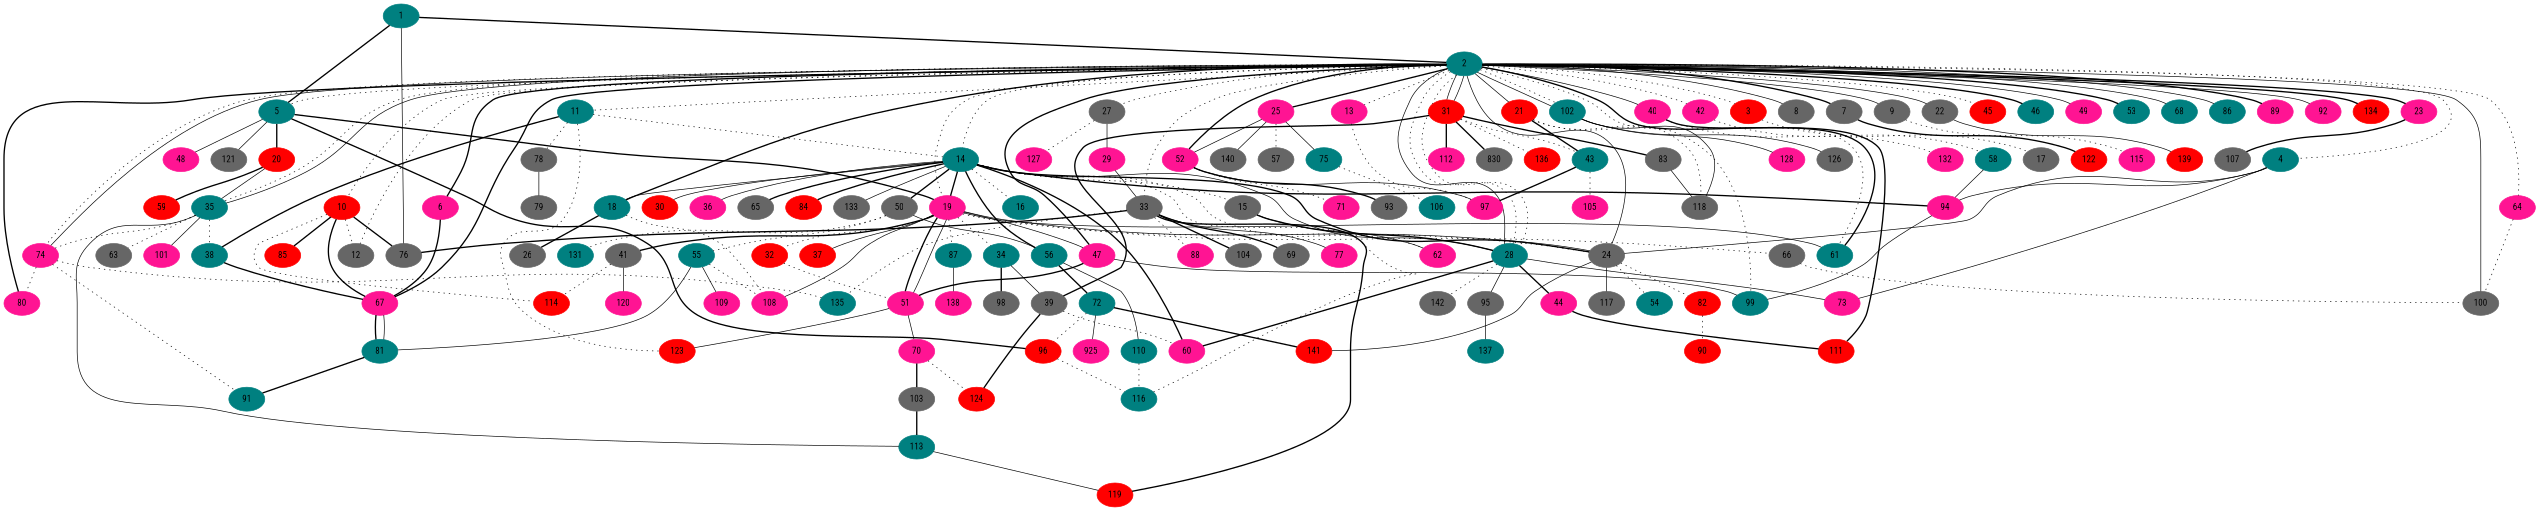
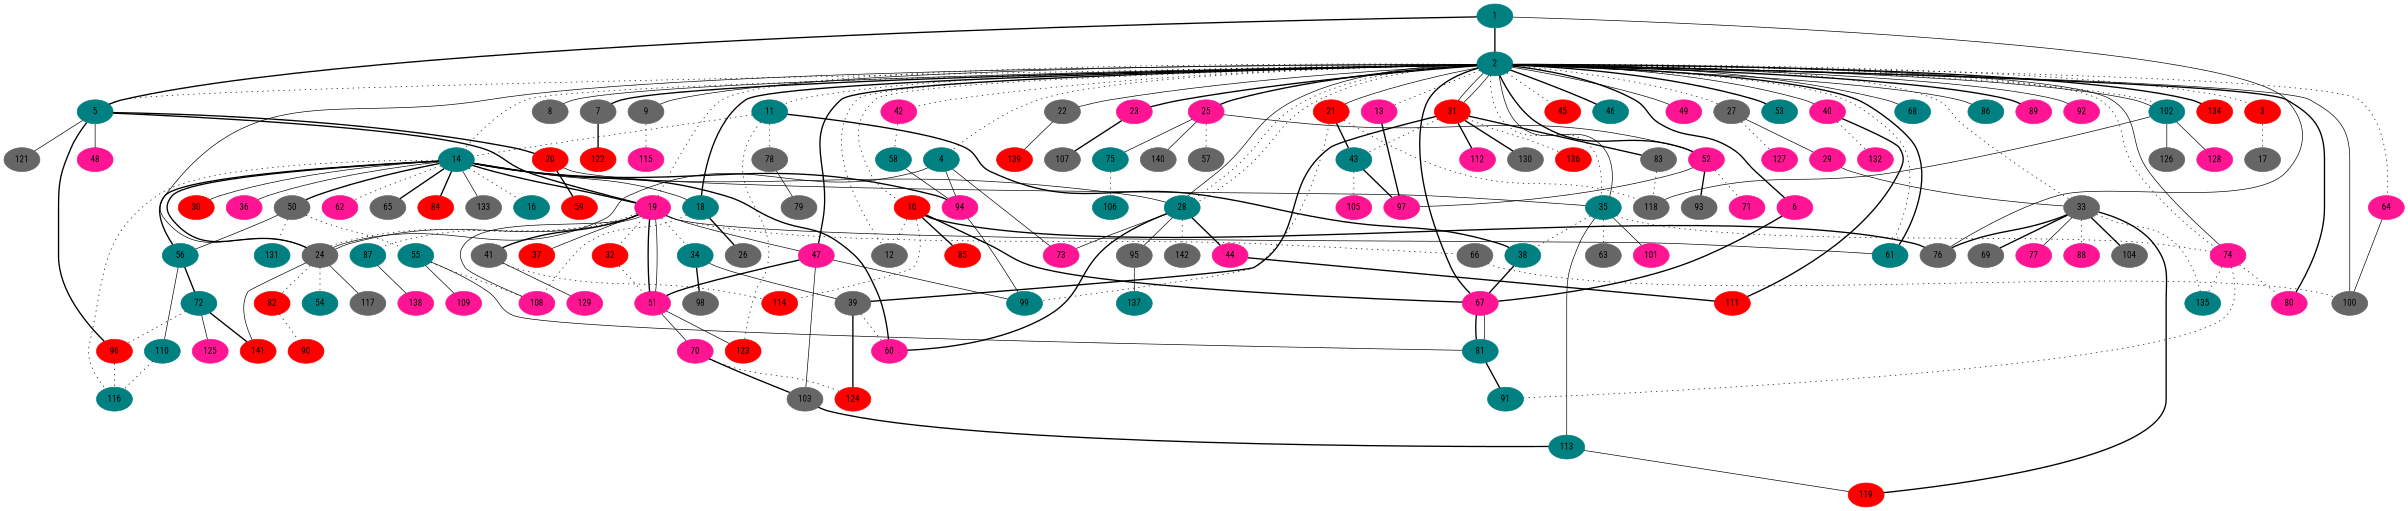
(1494, 160) -> (1525, 160)
(1385, 178) -> (1390, 160)
(1682, 184) -> (1655, 184)
(1243, 208) -> none
(2499, 255) -> (2368, 255)
(623, 303) -> (585, 303)
none -> (811, 327)
(1091, 351) -> (210, 351)
